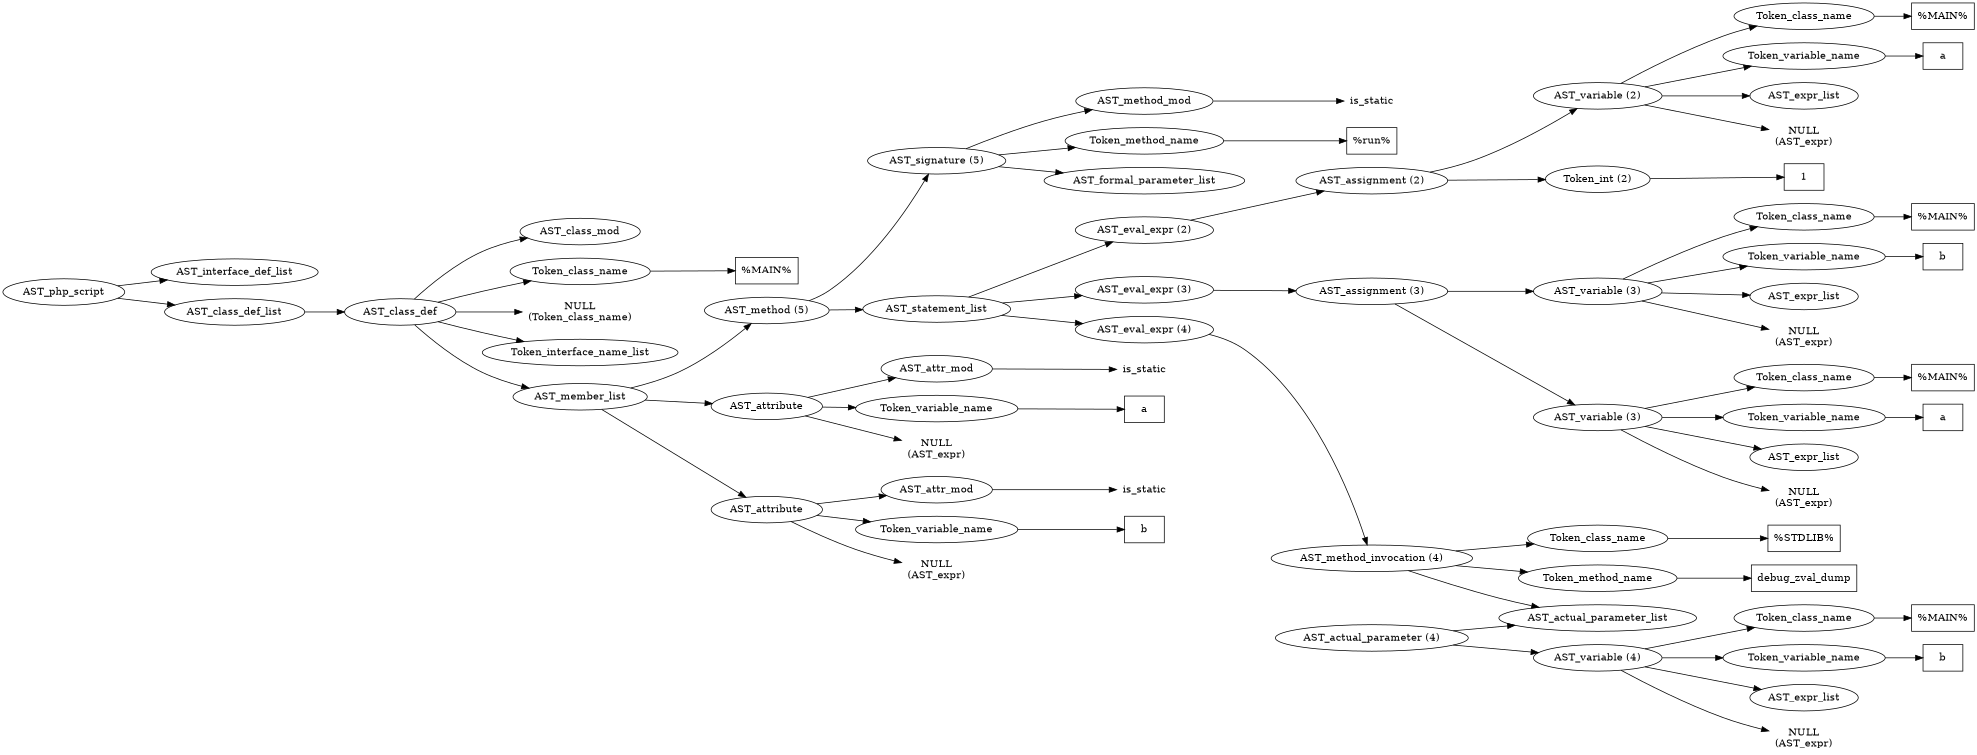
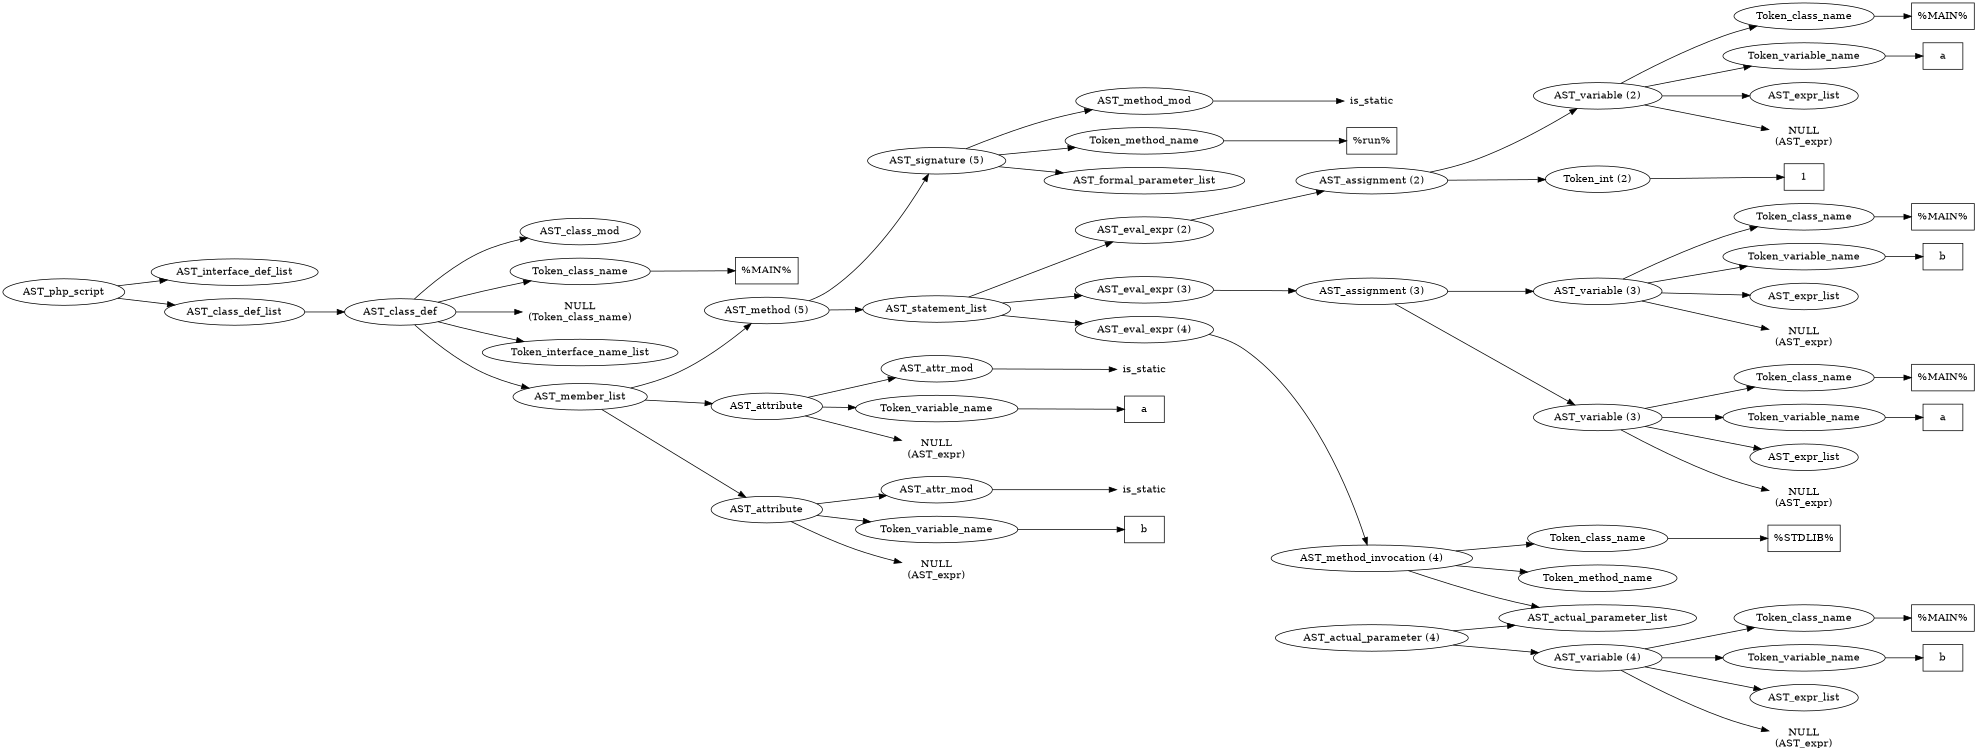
(1804, 578) -> none
